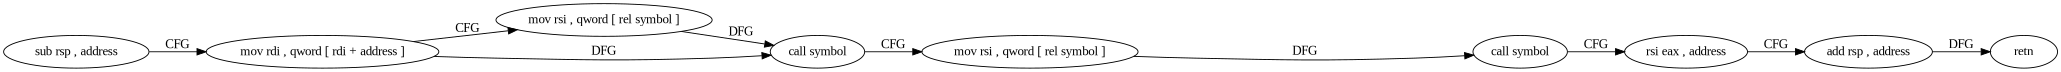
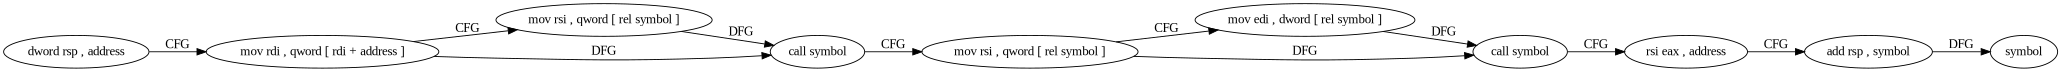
none -> (1305, 20)
(76, 52) -> (76, 52)
(1868, 52) -> (1868, 52)
(2024, 52) -> (2024, 52)
